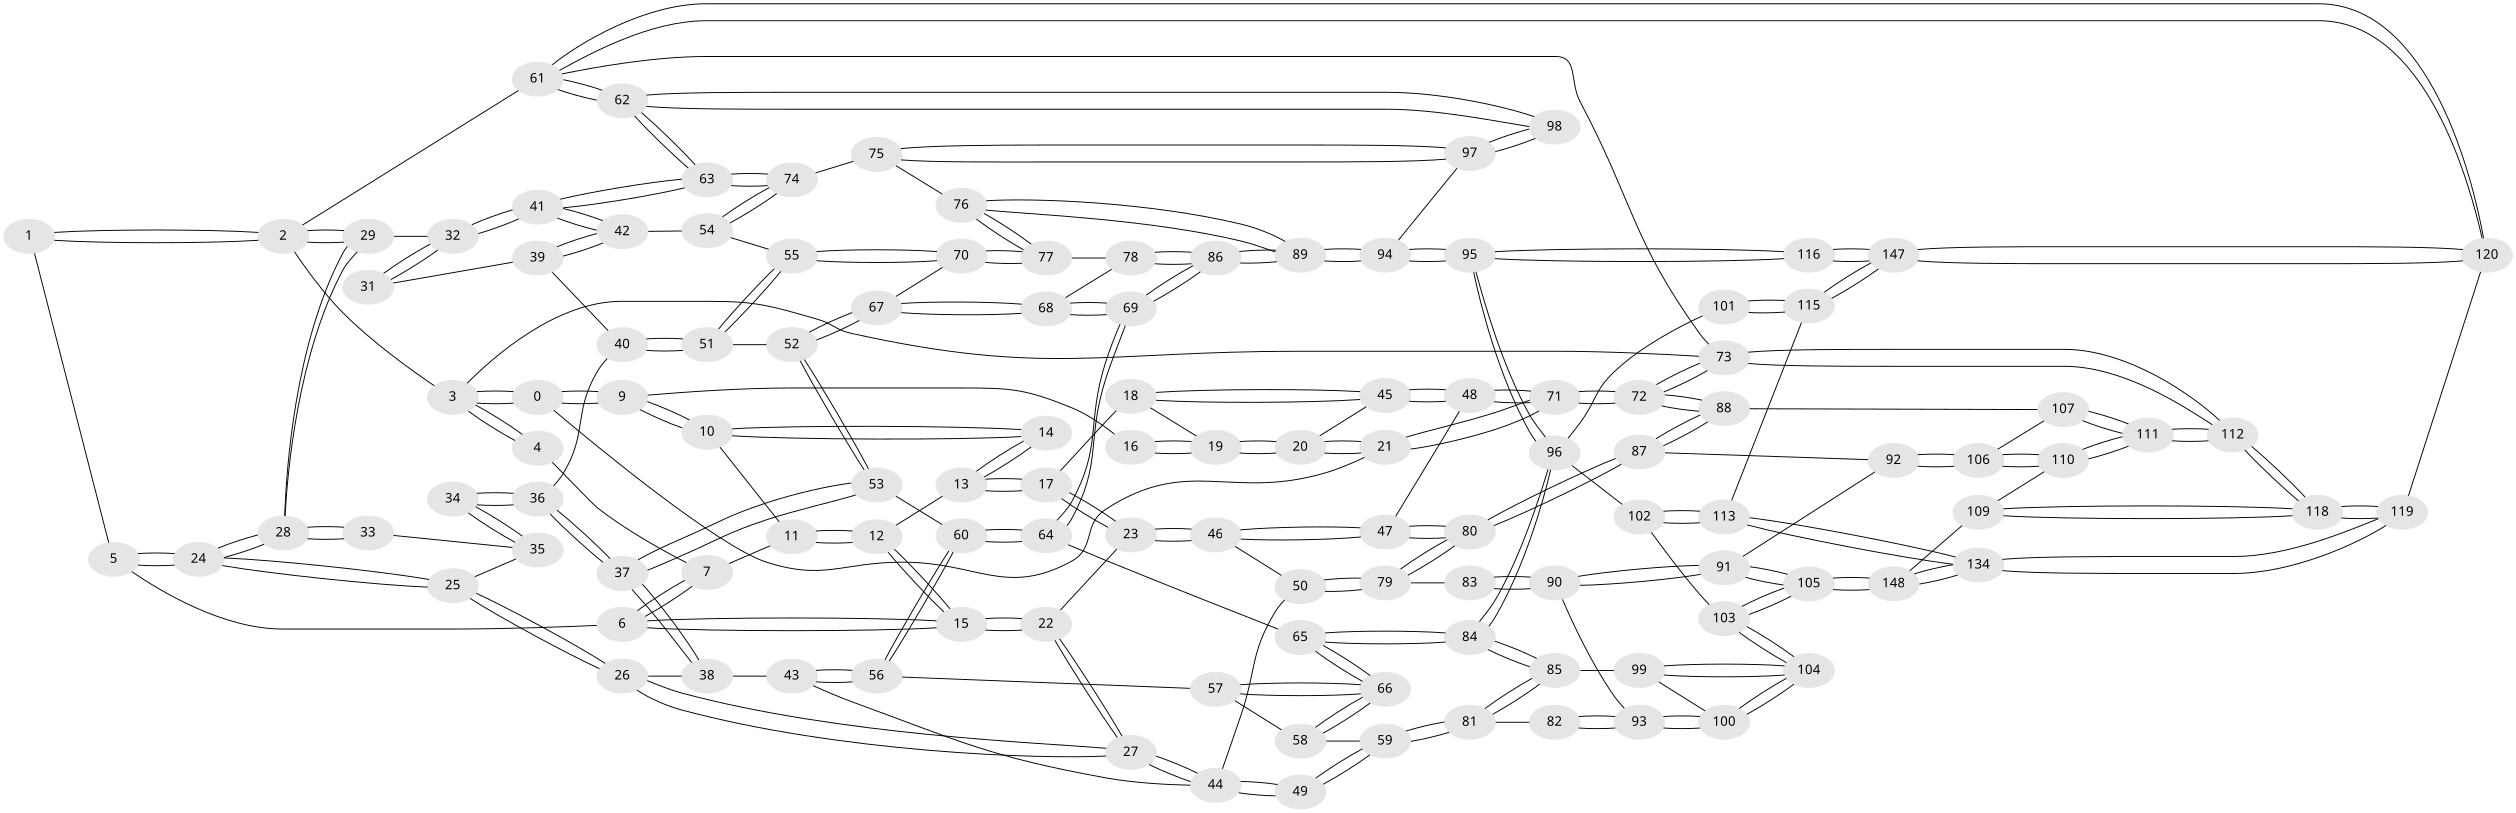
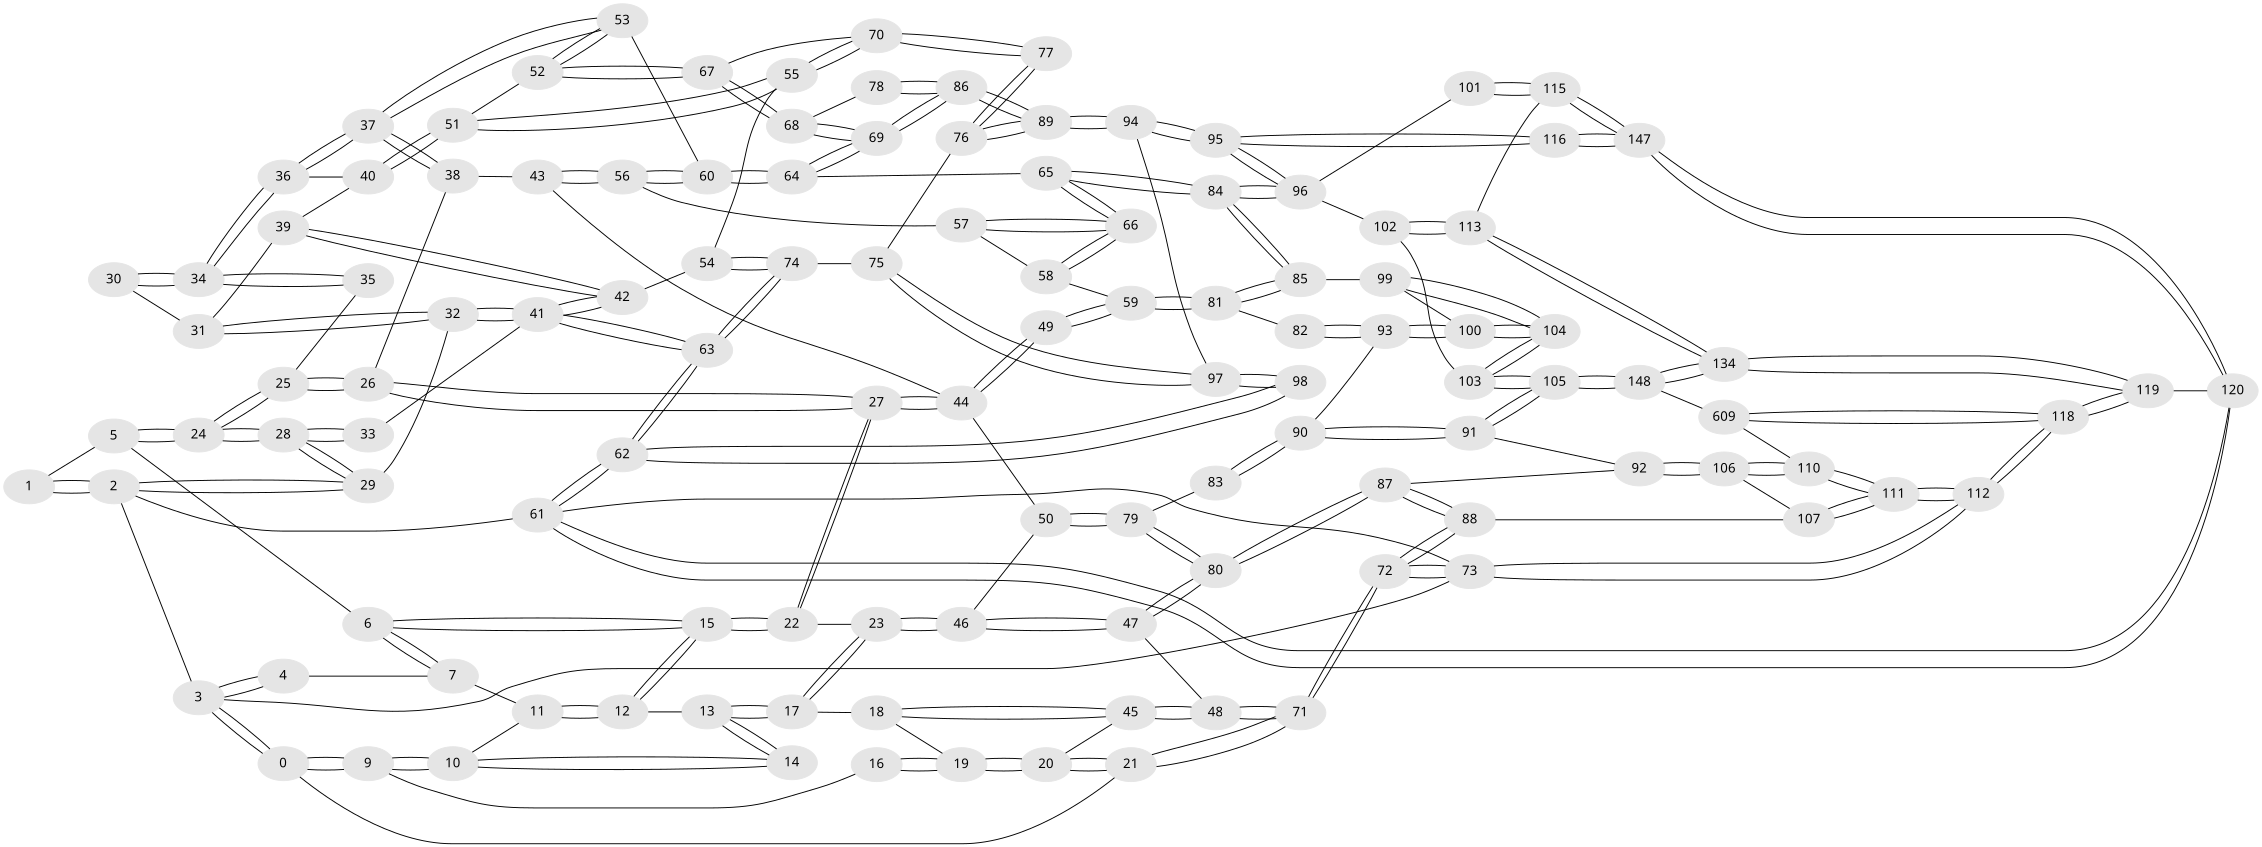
(1089, 258) -> none
none -> (114, 280)
(1978, 512) -> (1724, 417)
(453, 541) -> (453, 375)
